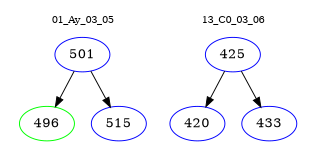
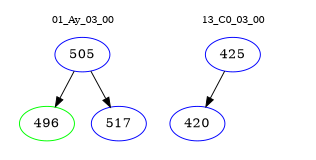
(83, 21) -> (83, 21)
(233, 21) -> (233, 21)
(82, 55) -> (82, 55)
(119, 124) -> (119, 124)
(269, 124) -> none
